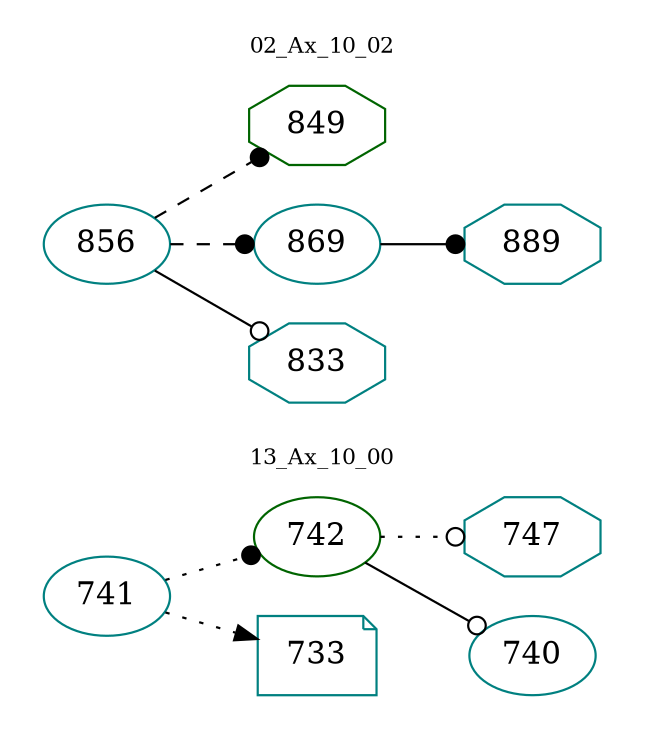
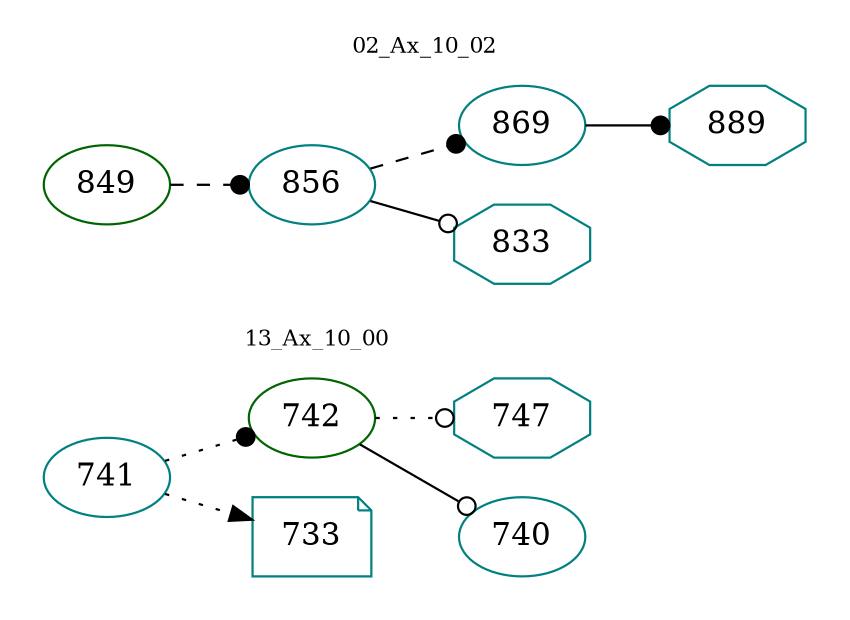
(317, 125) -> (107, 185)
(203, 190) -> (201, 185)
